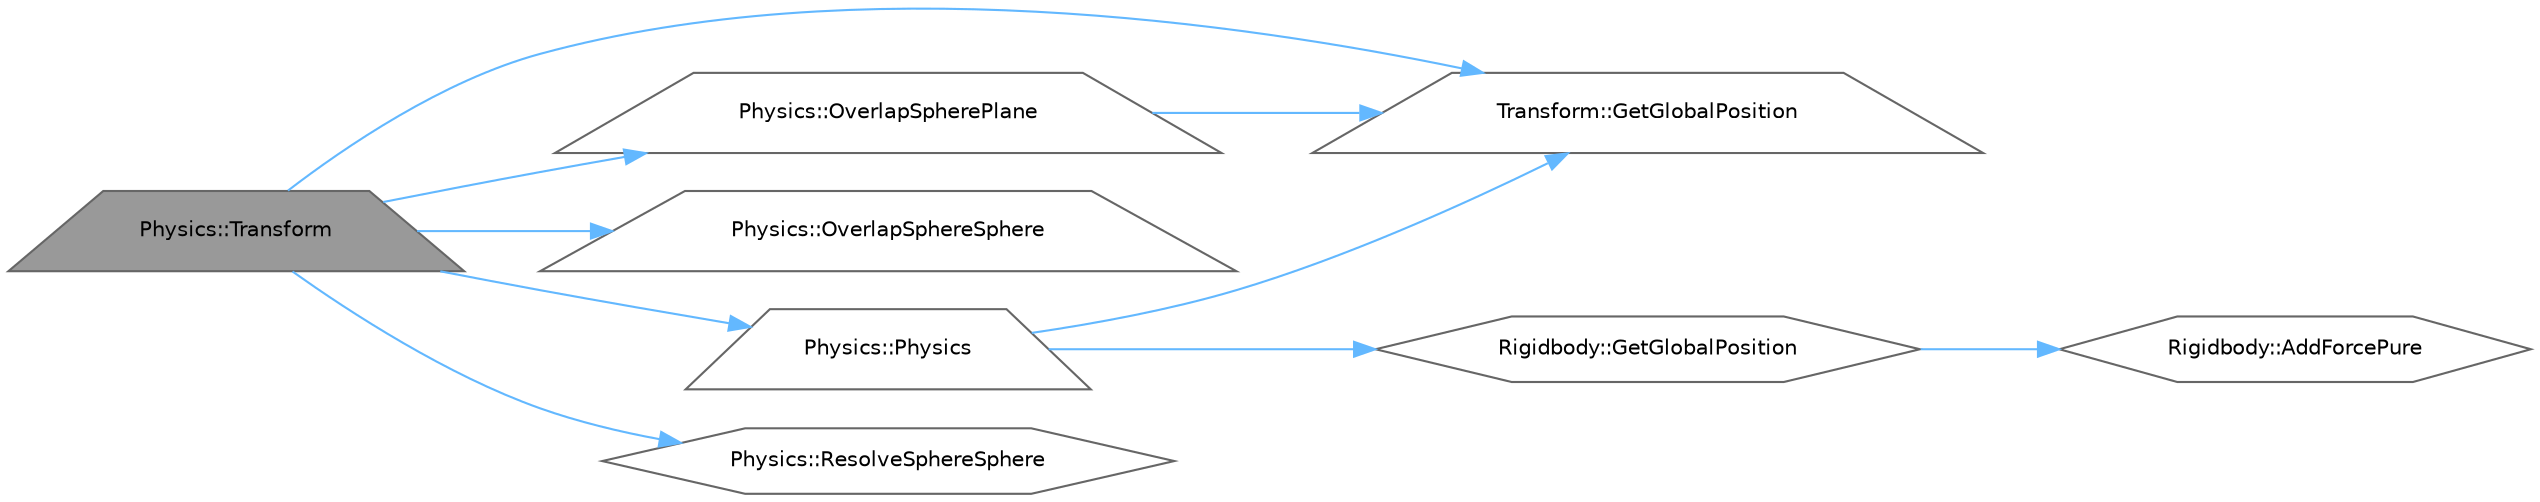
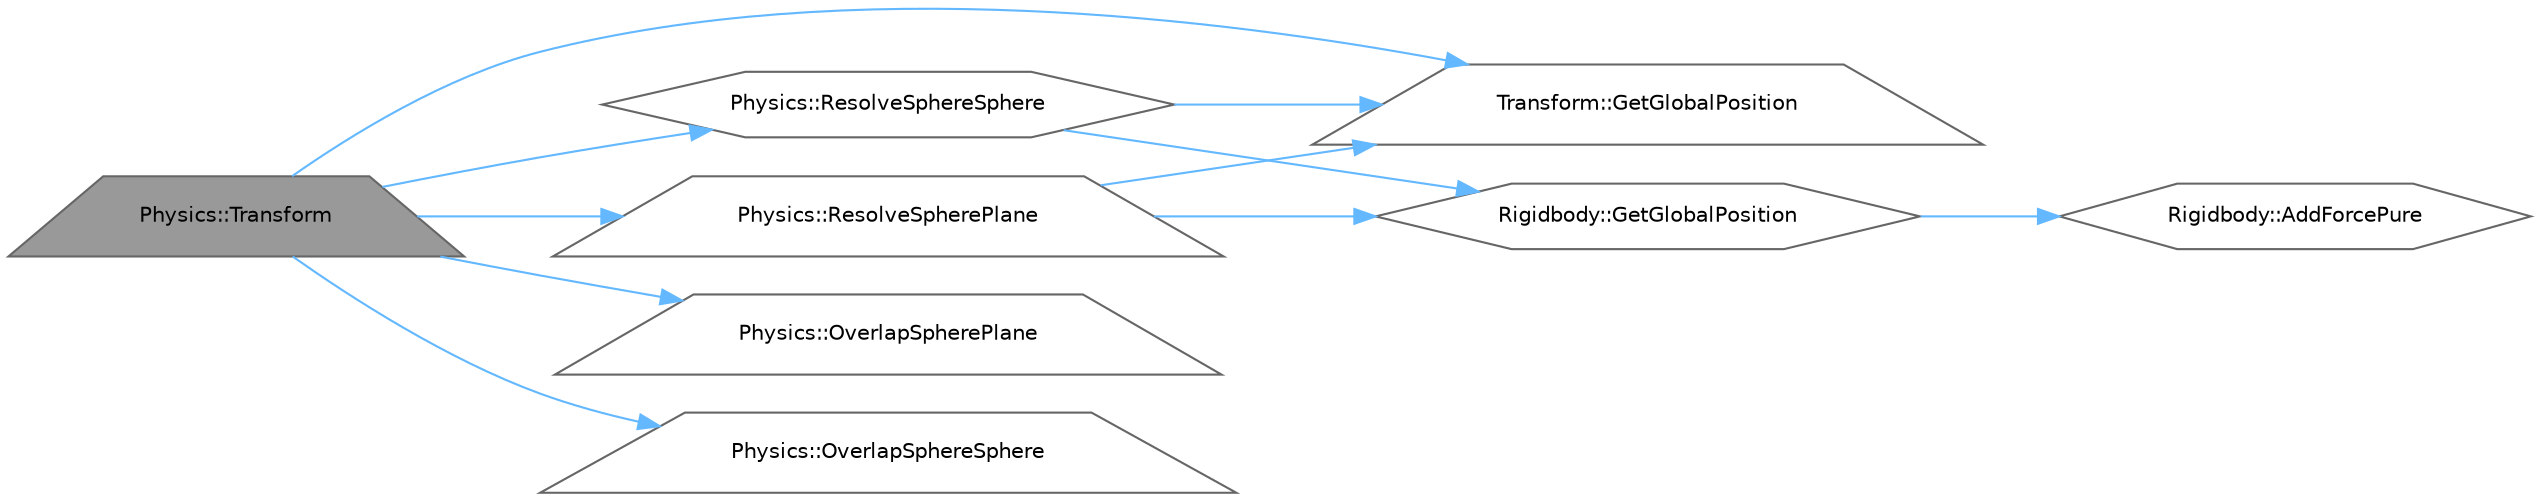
(1256, 113) -> (1267, 105)
none -> (1221, 154)
(888, 349) -> (888, 216)
